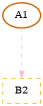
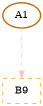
(22, 91) -> (22, 91)
